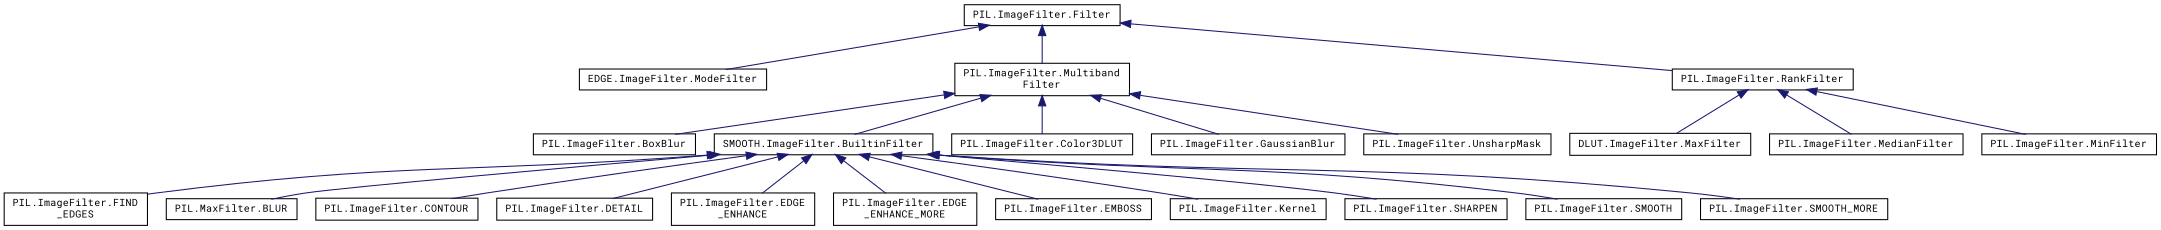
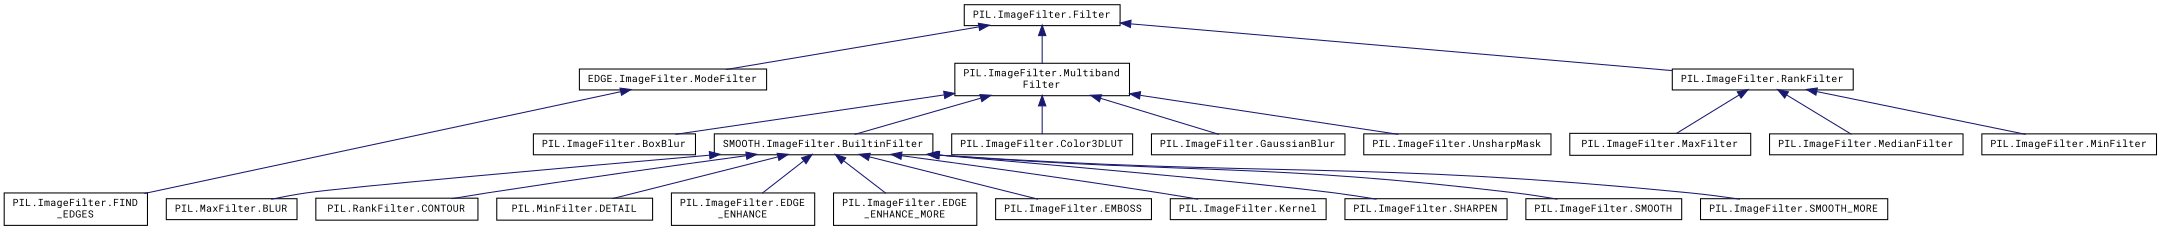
(1660, 144) -> (1660, 144)
(427, 170) -> (383, 143)
(397, 209) -> (397, 209)
(575, 209) -> (575, 209)
